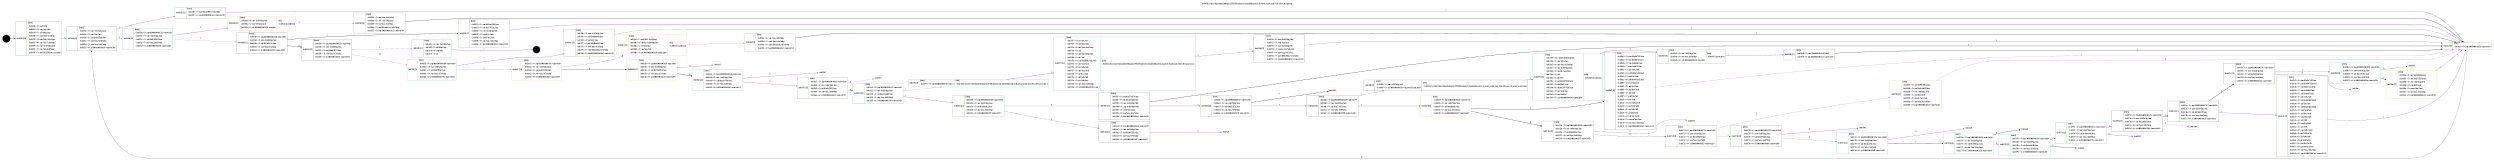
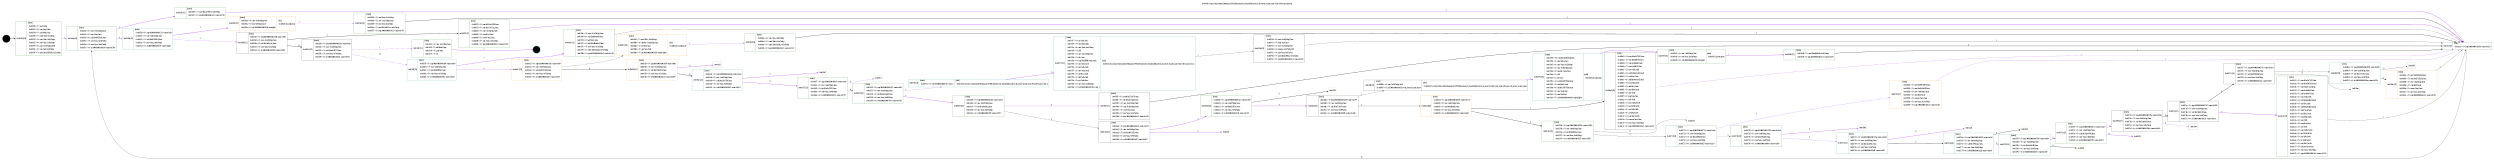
(1174, 106) -> (1178, 125)
